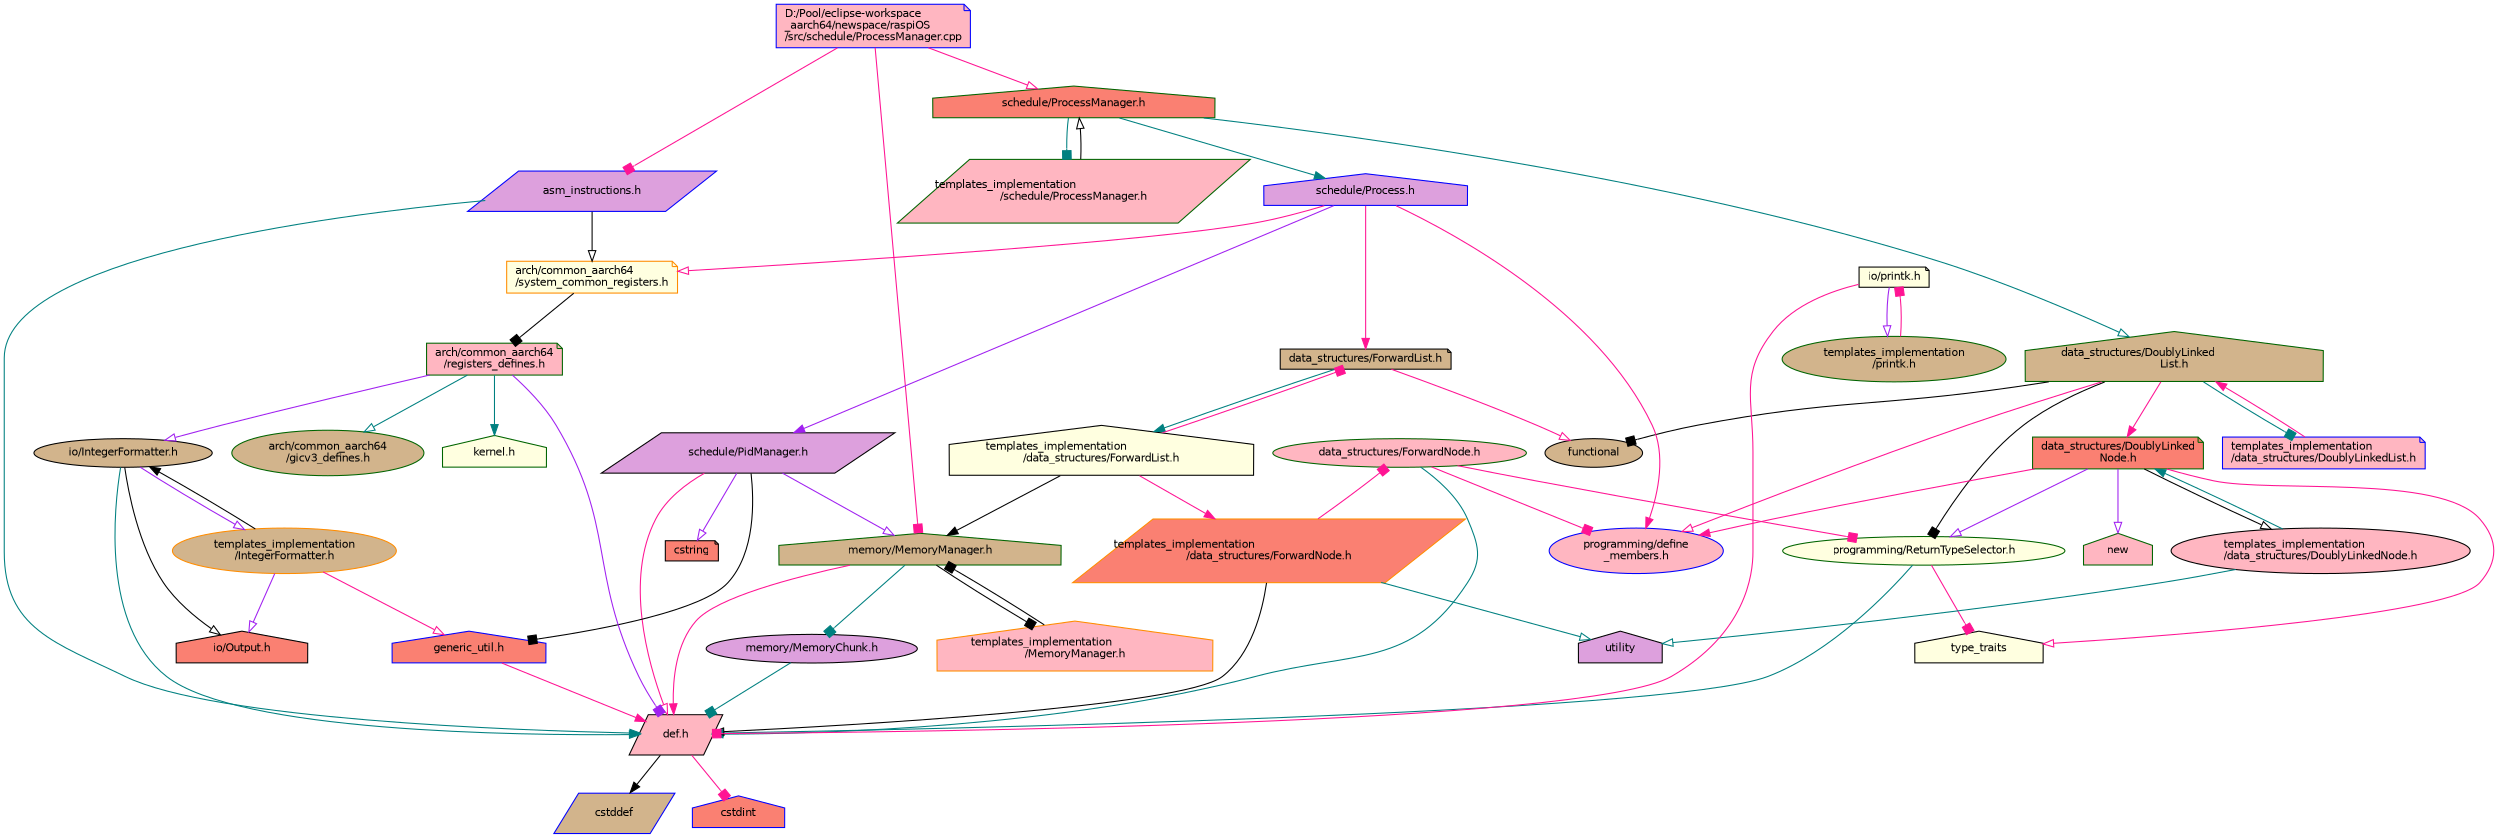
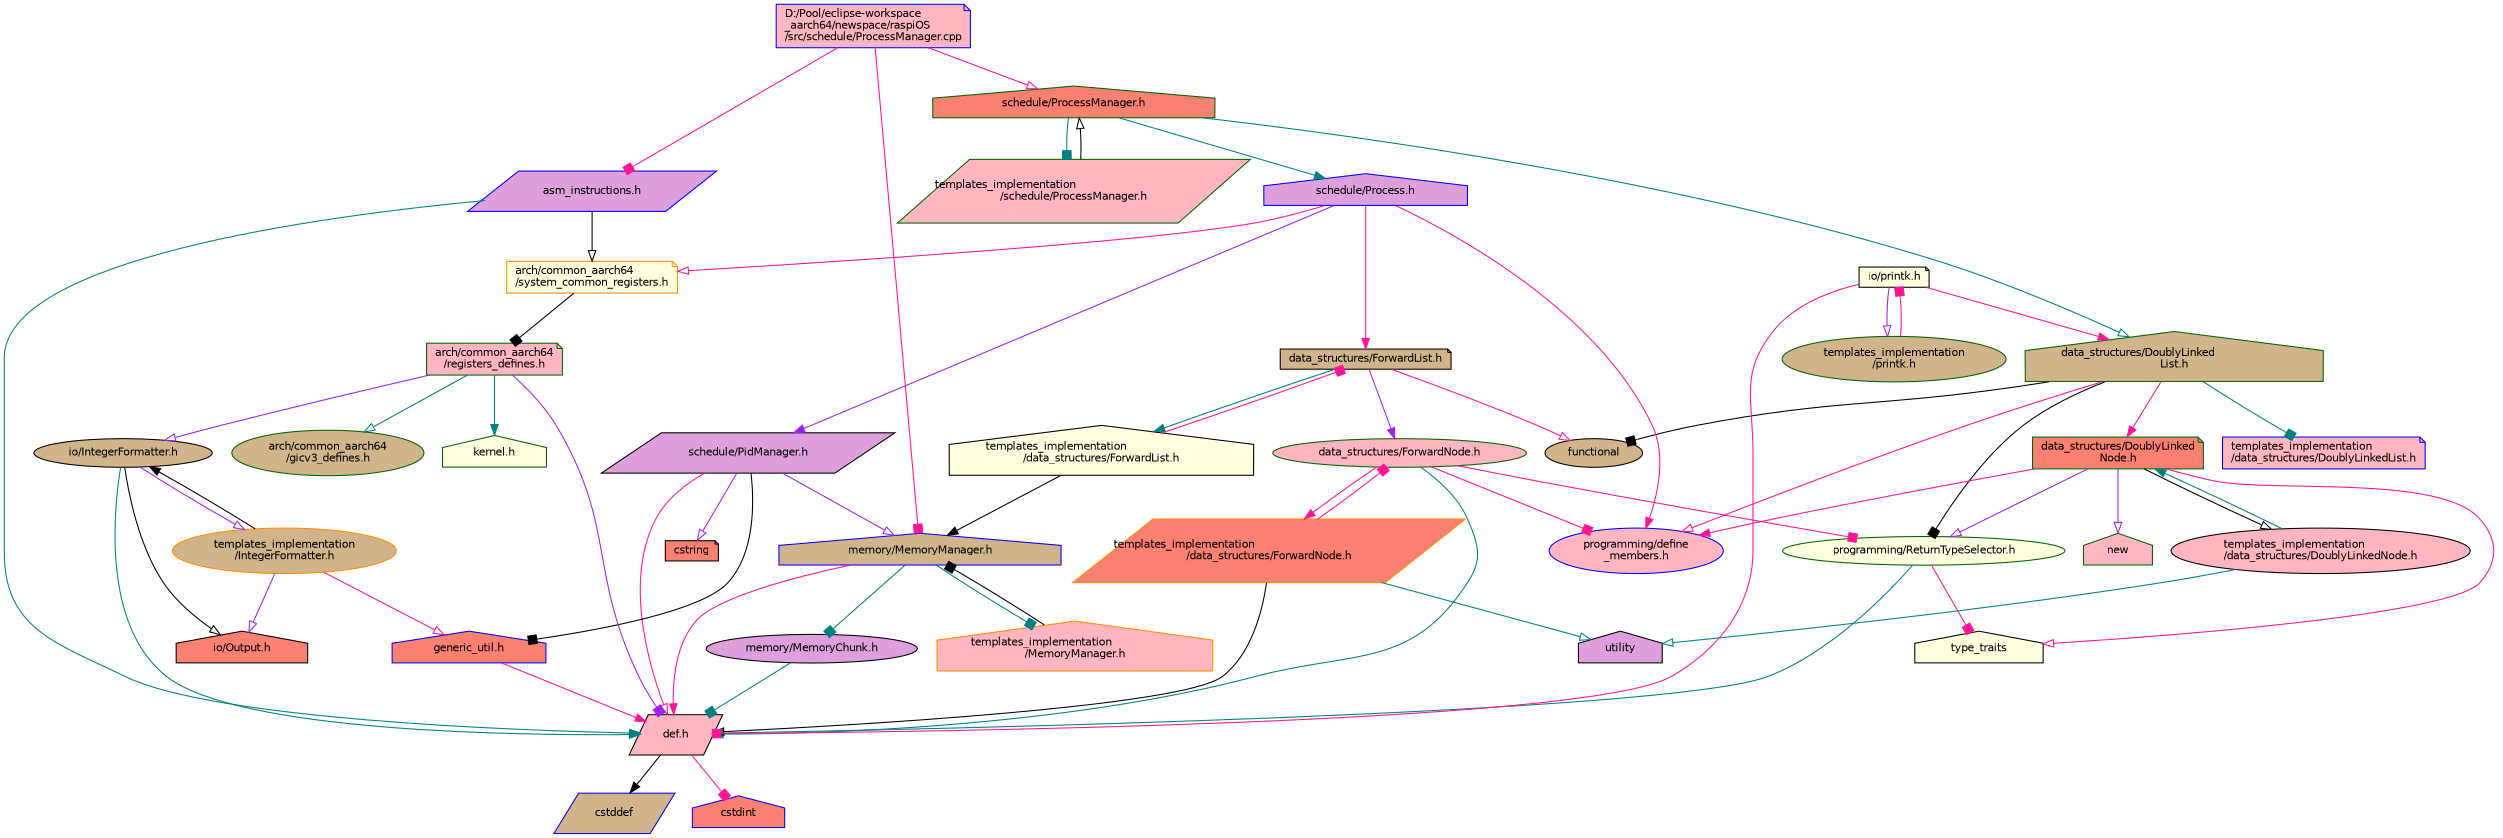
none -> (1380, 399)
(2265, 412) -> (2012, 312)
(1173, 495) -> (1345, 489)
(920, 551) -> (920, 551)
(980, 594) -> (980, 594)
